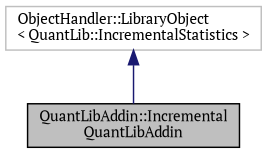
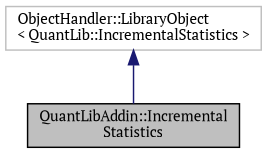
(134, 126) -> (134, 126)
